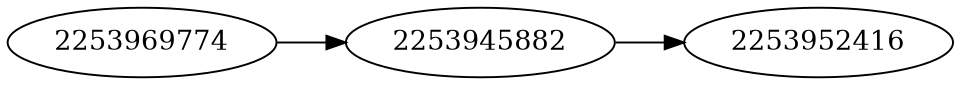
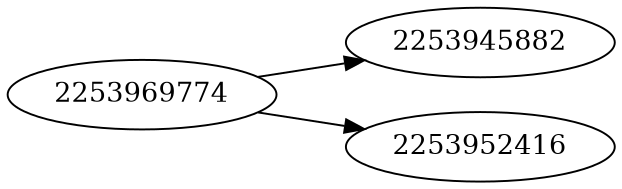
(640, 43) -> (301, 119)
